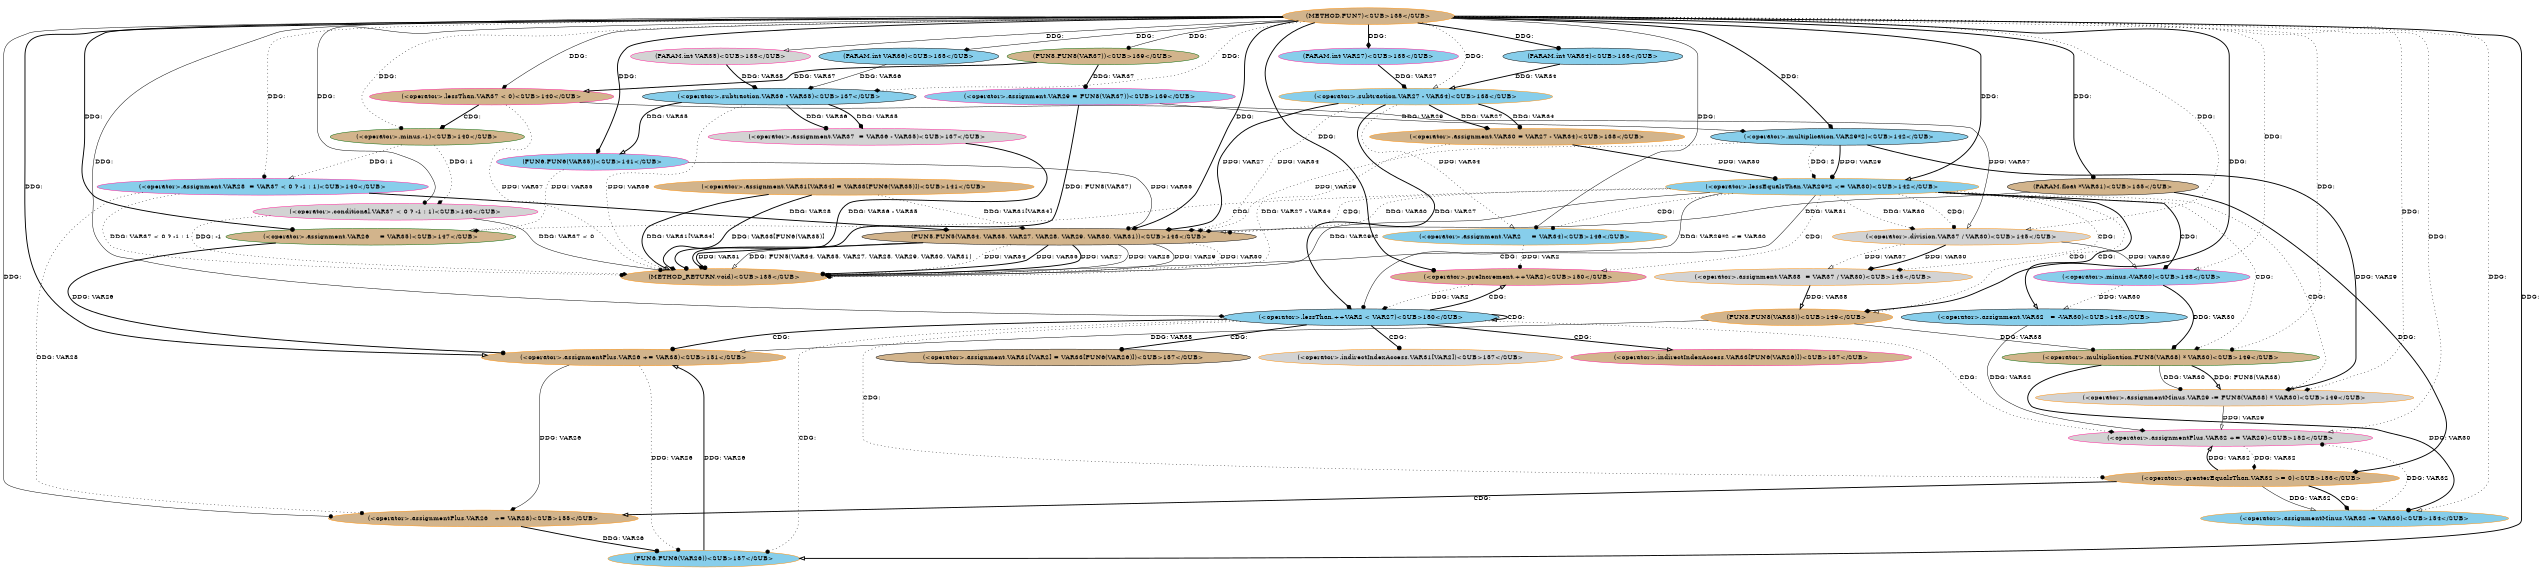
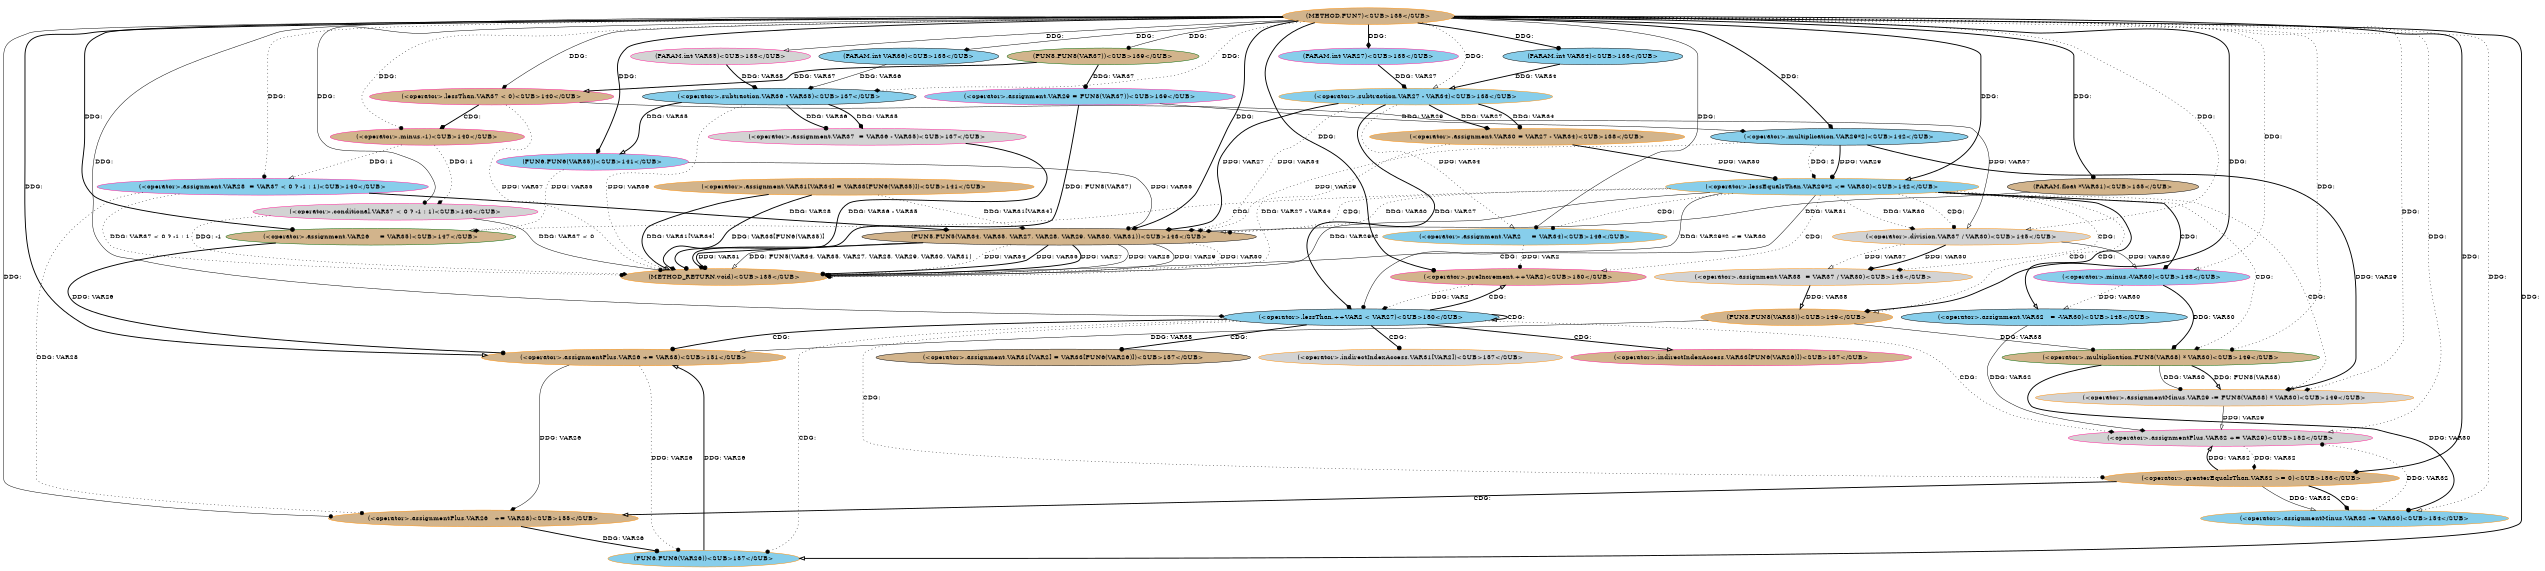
(427, 137) -> (427, 137)
(2375, 316) -> (2462, 55)
